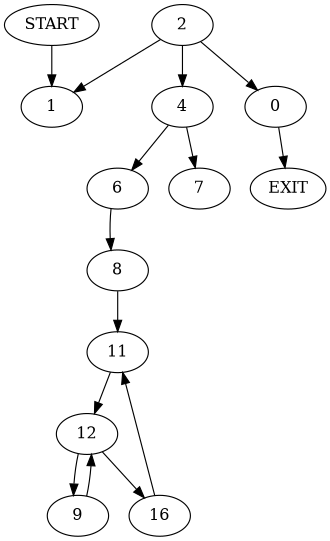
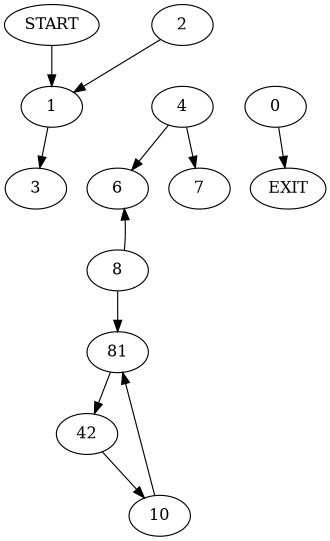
(182, 60) -> none
(225, 62) -> none
none -> (36, 189)
(110, 224) -> (125, 235)
(118, 352) -> (118, 352)
(87, 434) -> (87, 434)
(78, 516) -> none
(160, 516) -> (160, 516)
